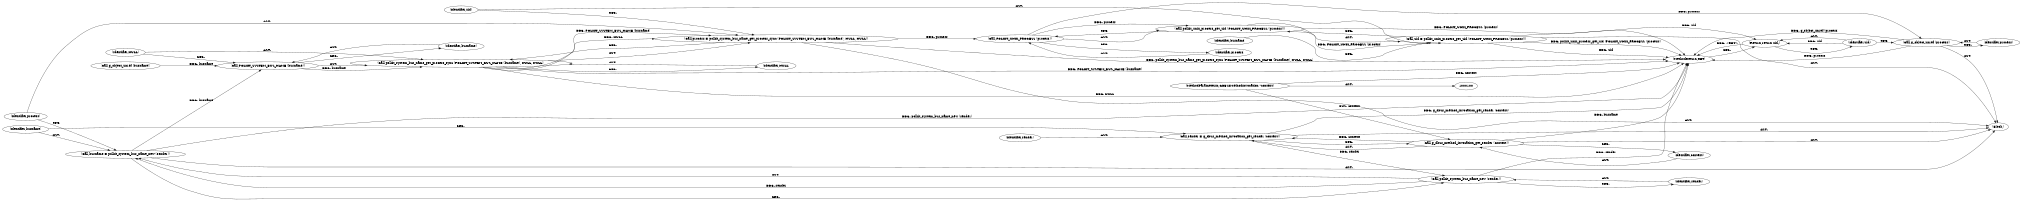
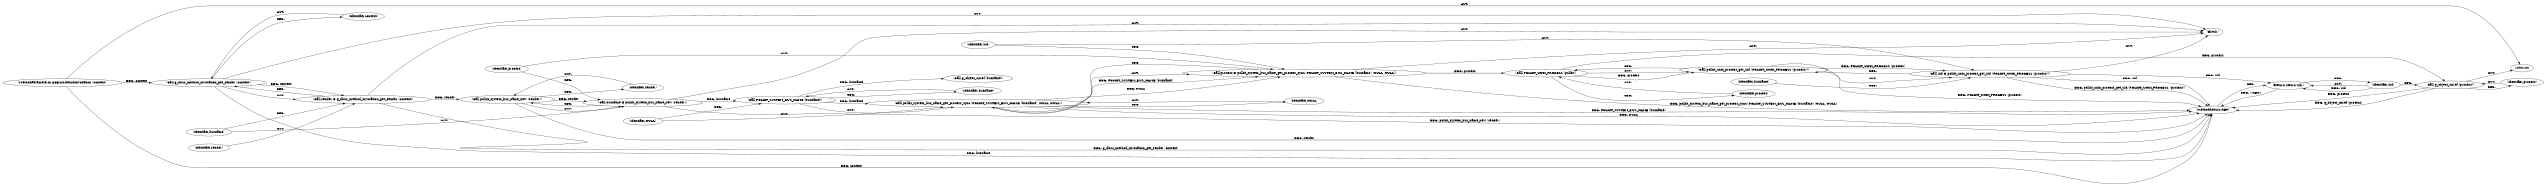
(1020, 39) -> (1546, 73)
(188, 66) -> (869, 83)
(1980, 74) -> (2488, 76)
(1350, 106) -> (137, 81)
